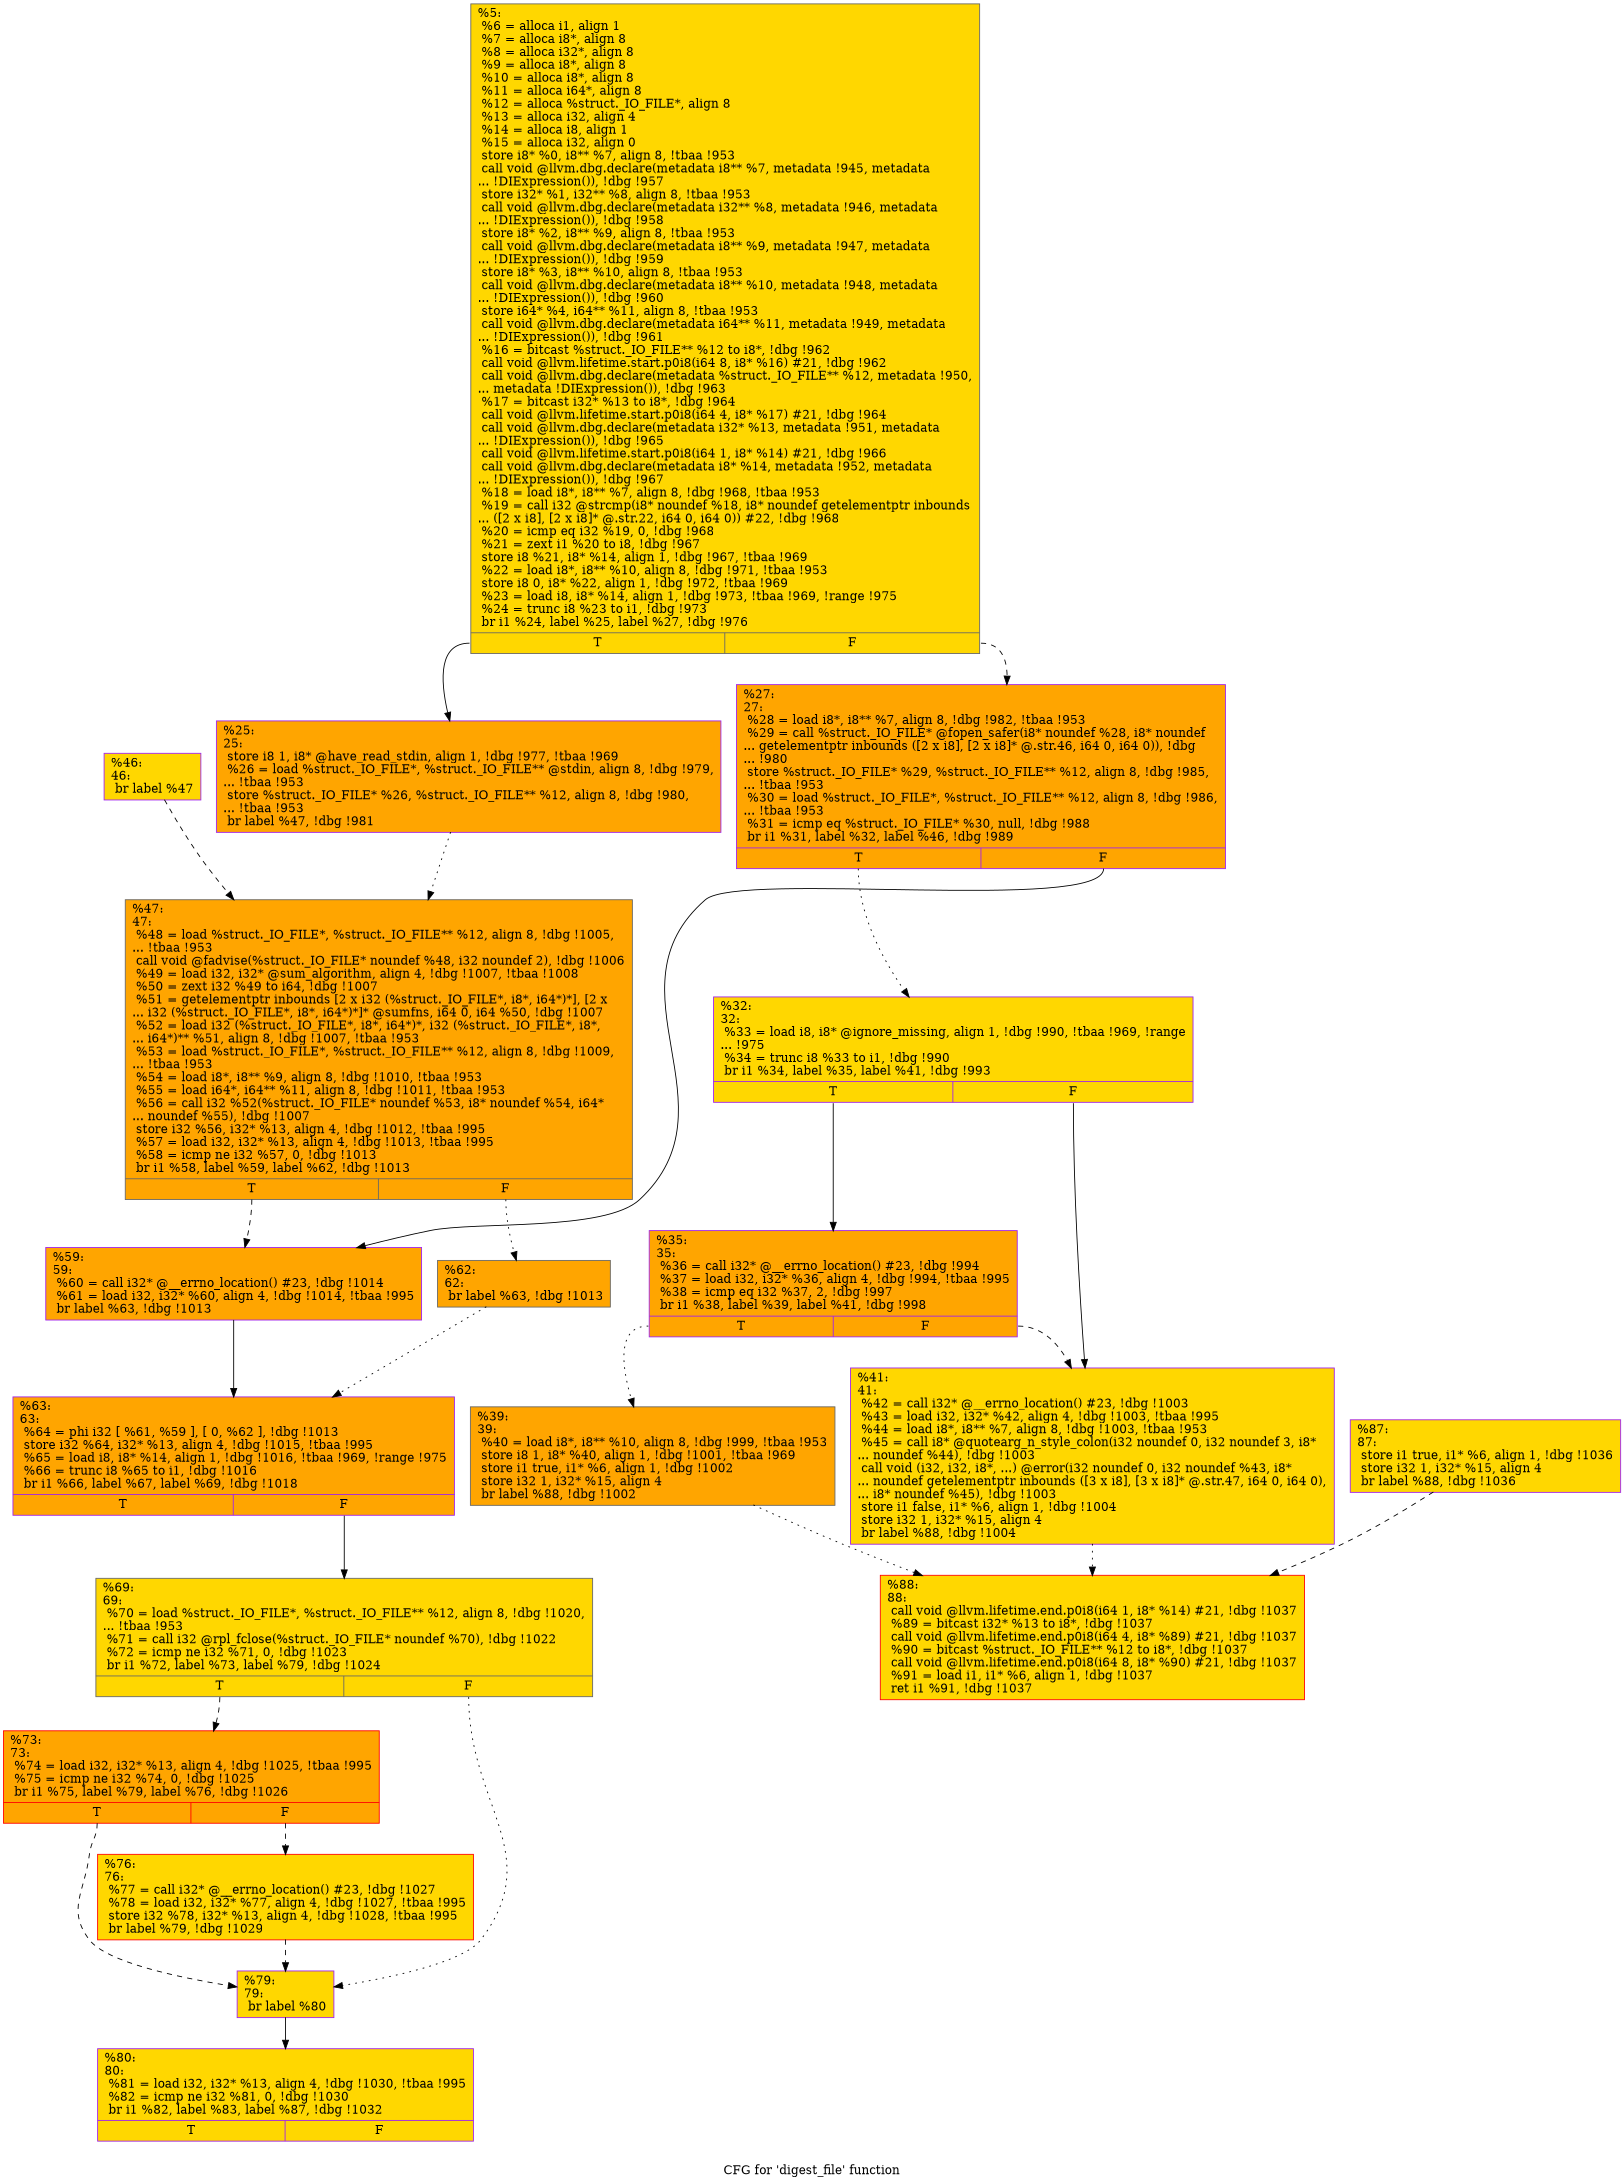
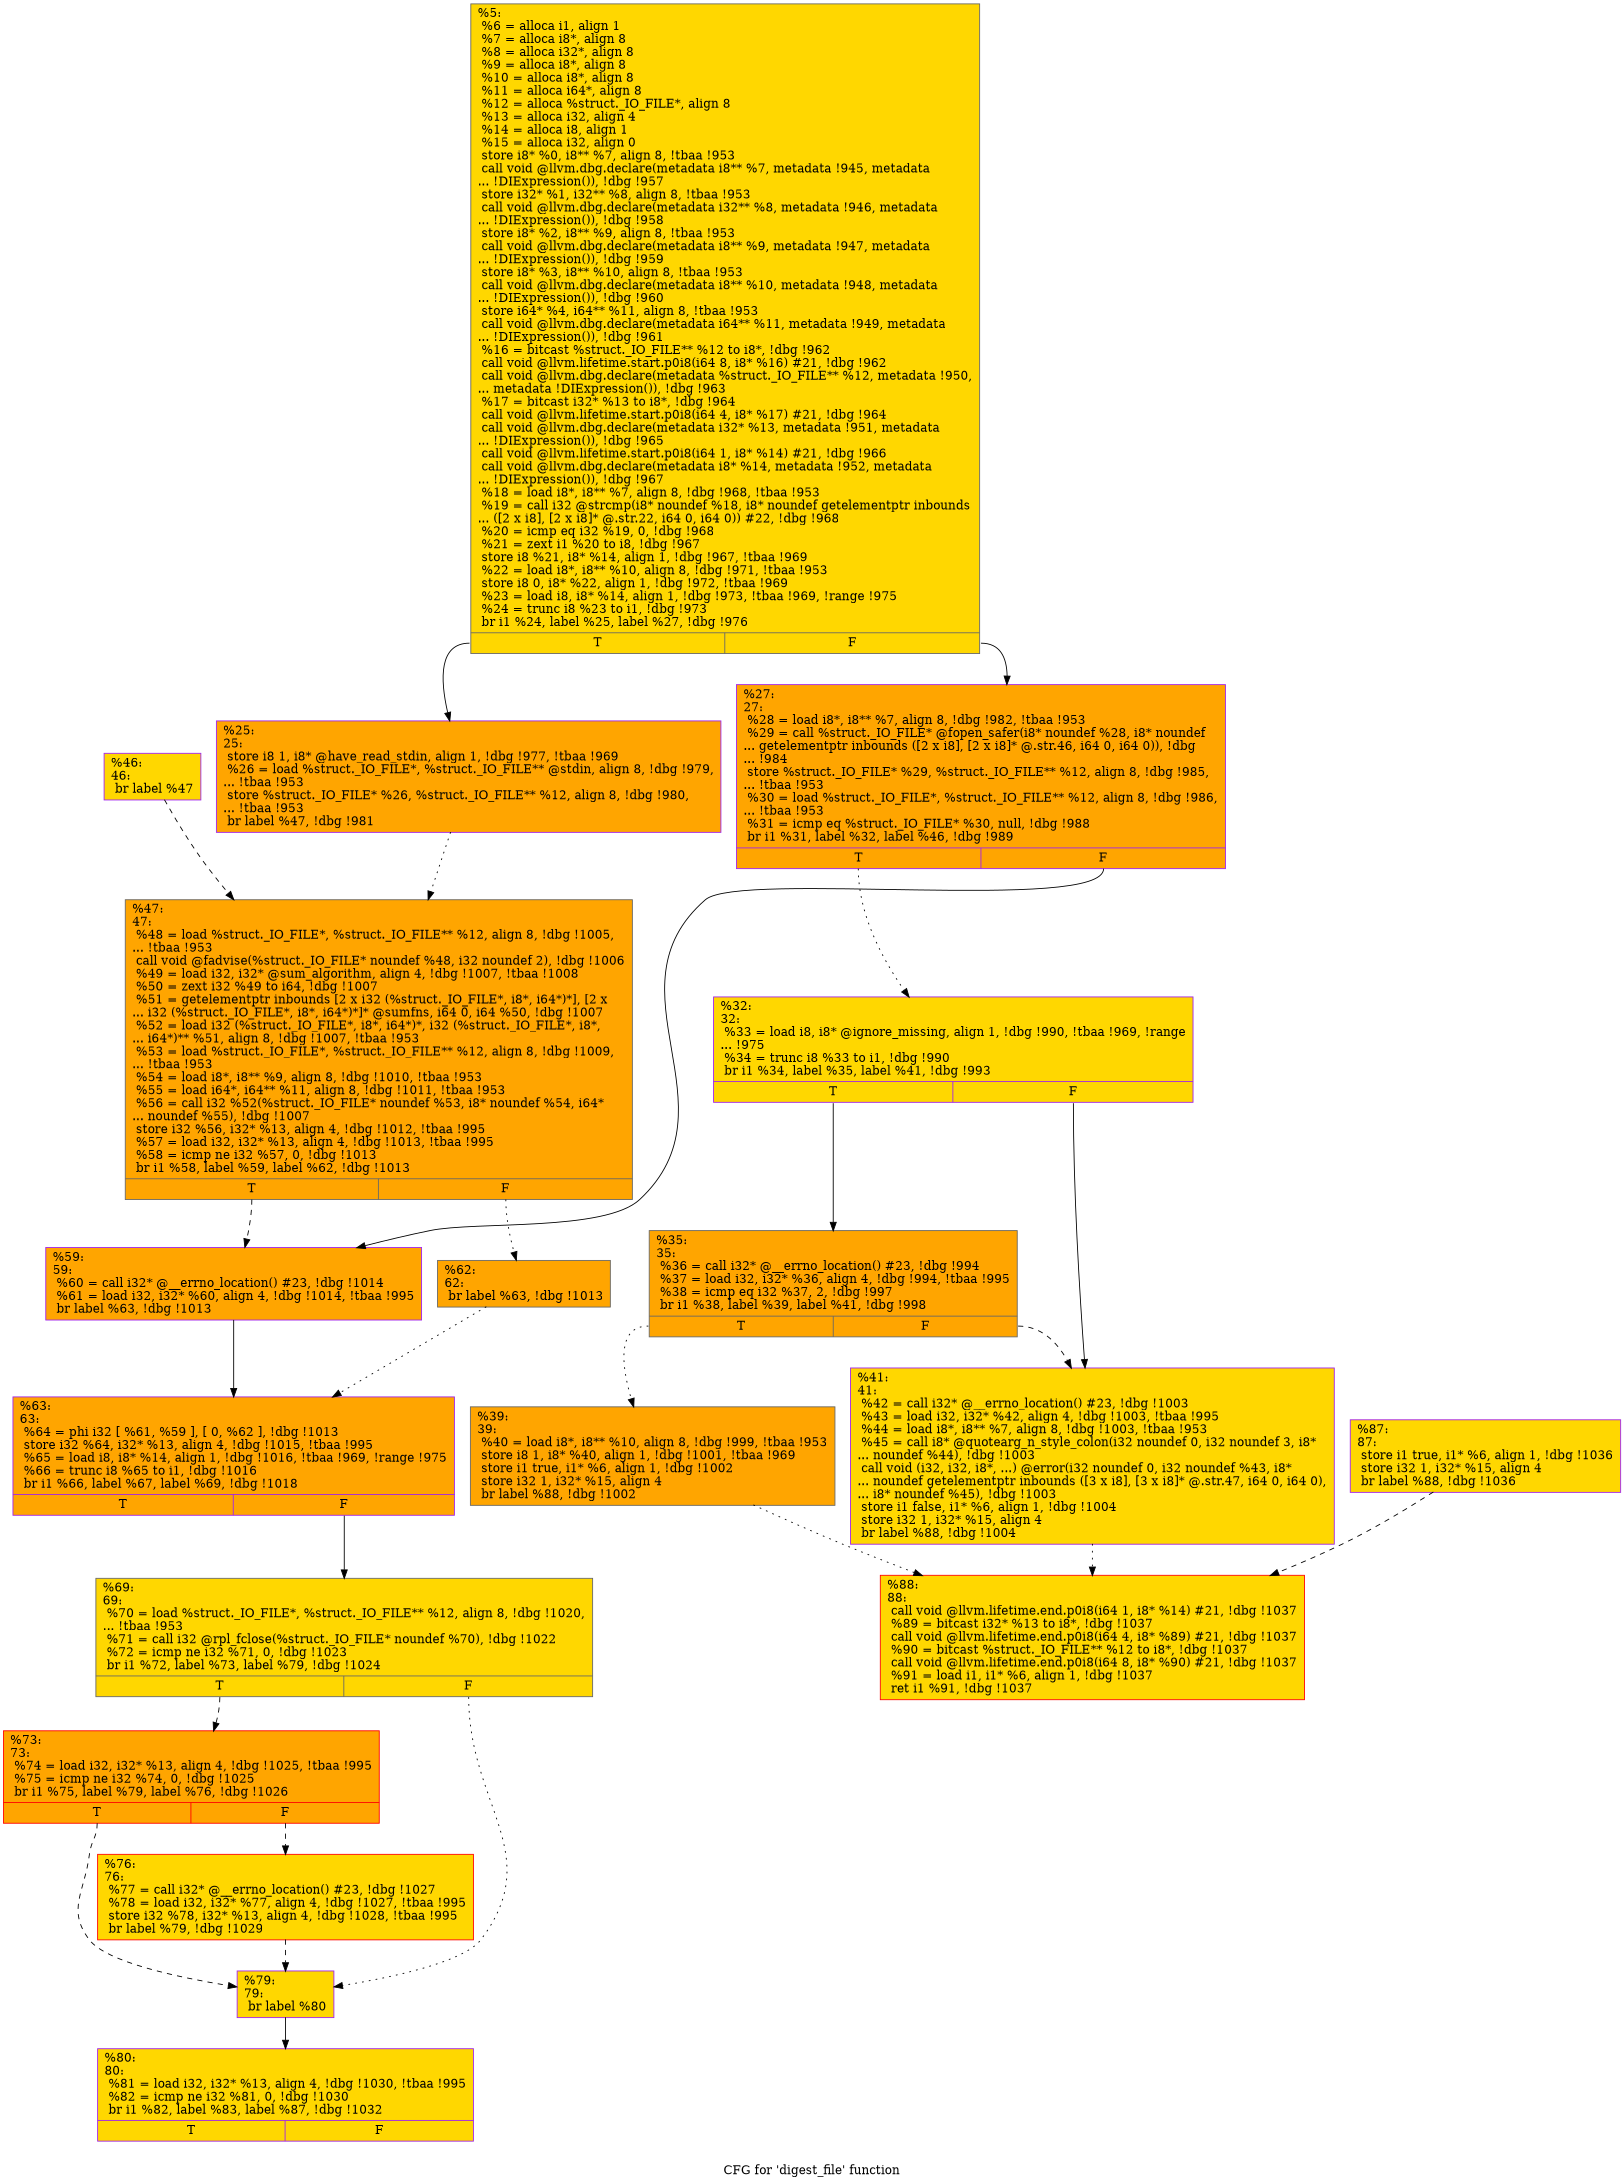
(1001, 653) -> (1001, 653)
(766, 759) -> (766, 759)
(833, 1284) -> (833, 1284)
